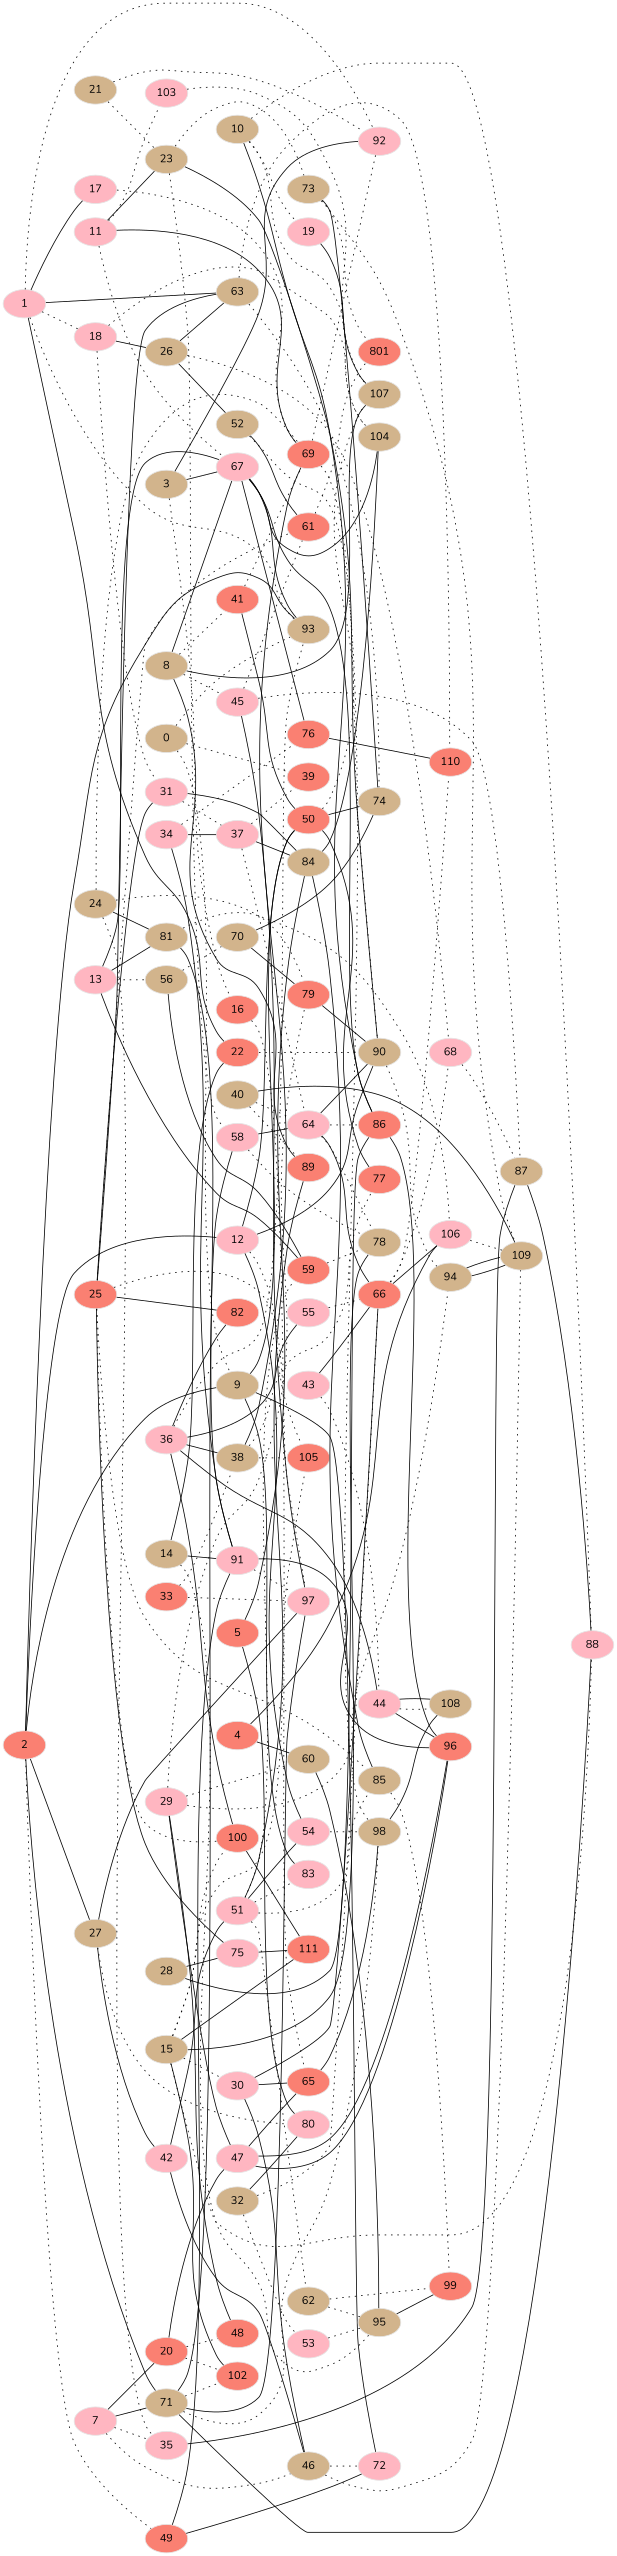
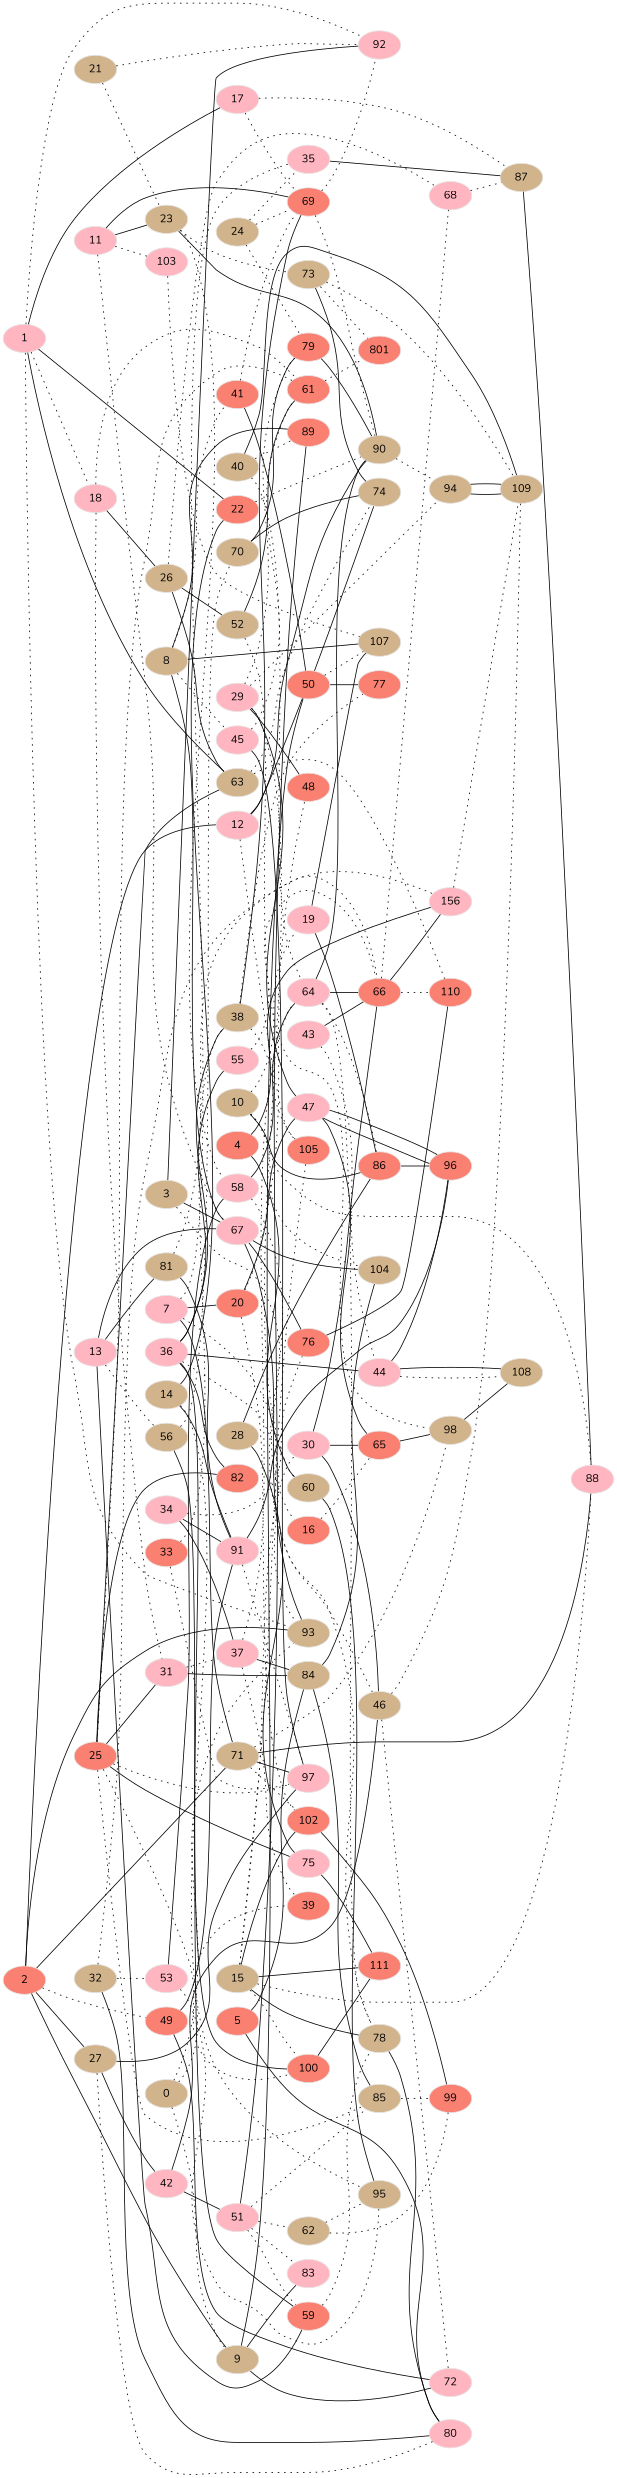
(249, 269) -> (153, 342)
(350, 800) -> (350, 1041)
(495, 835) -> (389, 109)
(132, 921) -> none
(450, 1235) -> (450, 902)
(210, 1616) -> (189, 1618)
(308, 1832) -> none
none -> (412, 2237)
(415, 2304) -> (400, 1942)
